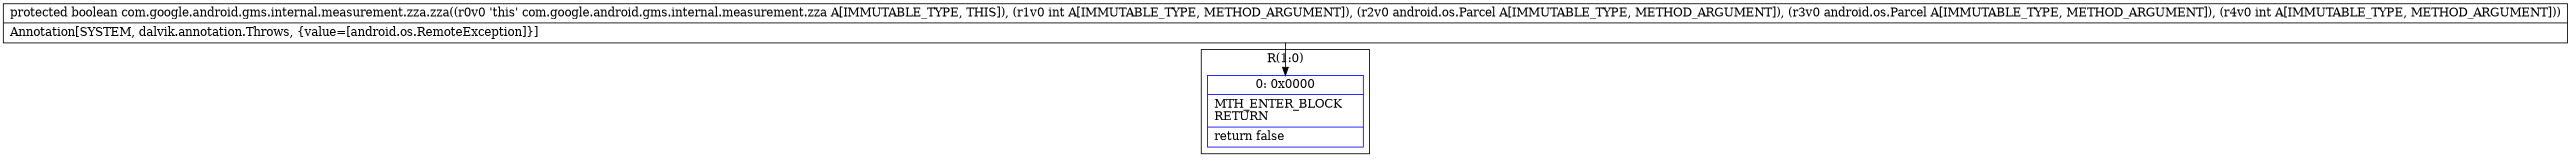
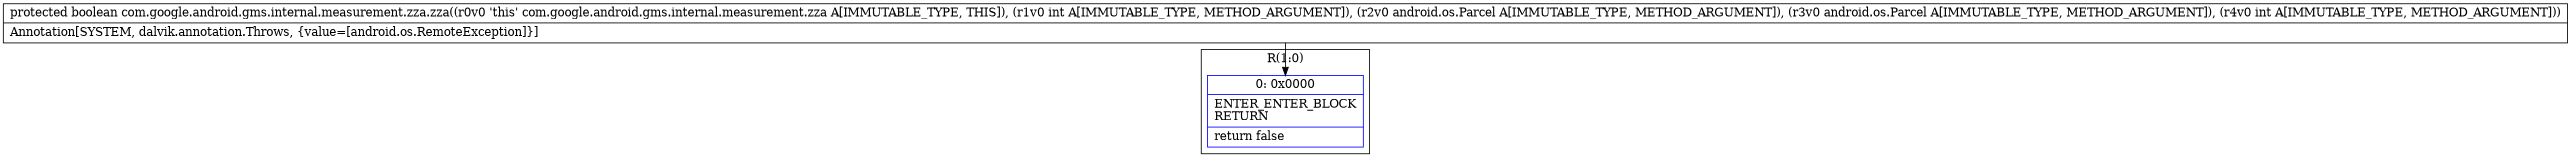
(1278, 104) -> (1285, 104)
